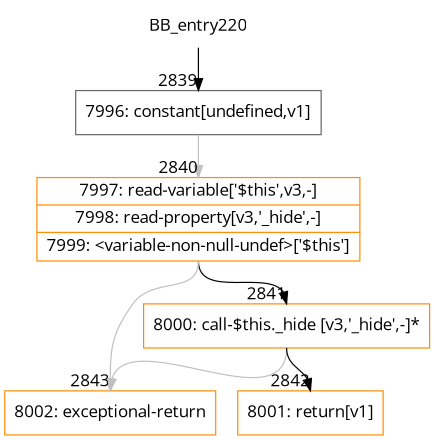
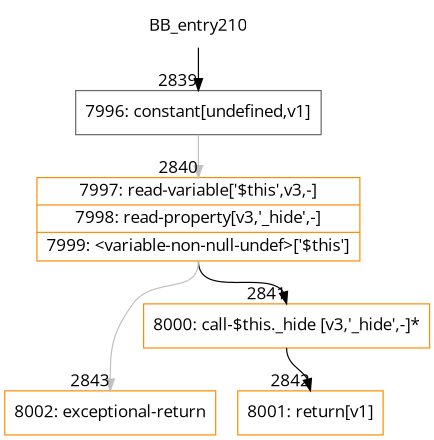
(198, 26) -> (198, 26)
(204, 371) -> none
